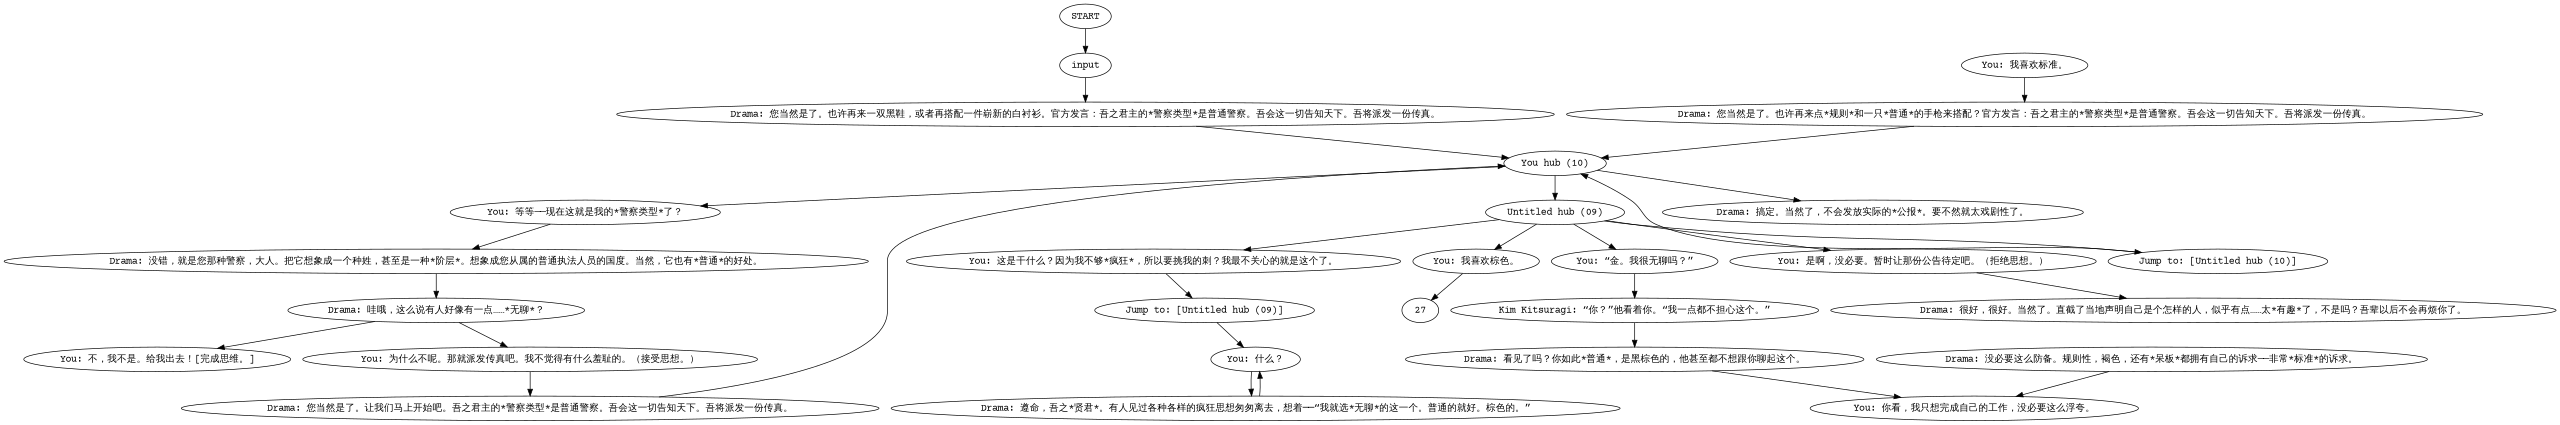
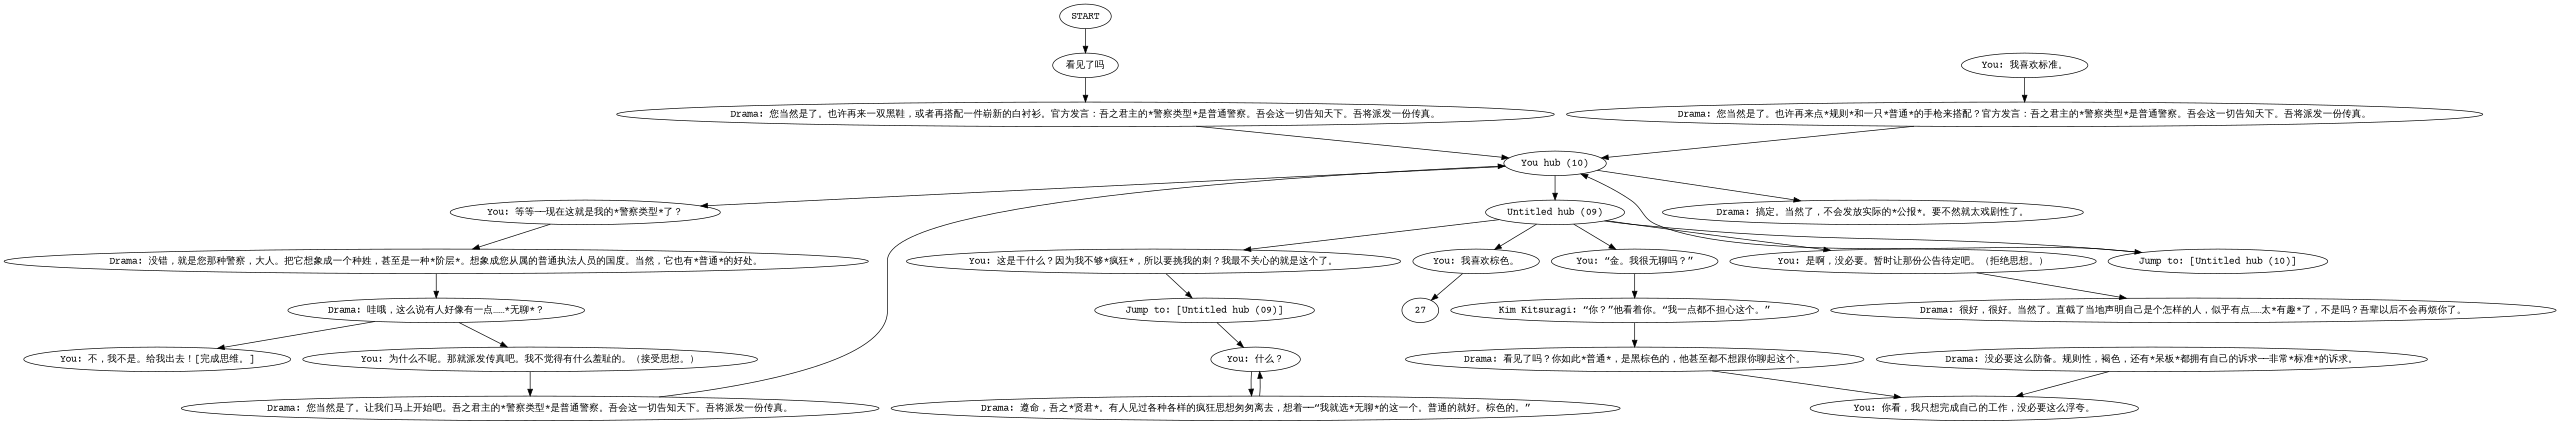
(1085, 65) -> (1085, 65)
